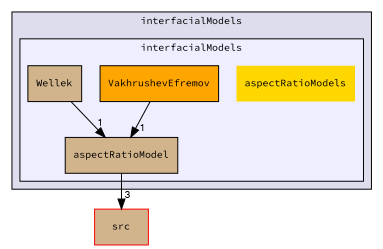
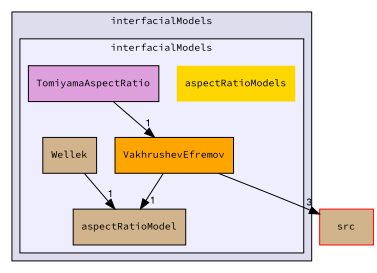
none -> (94, 84)
(121, 186) -> (264, 191)
